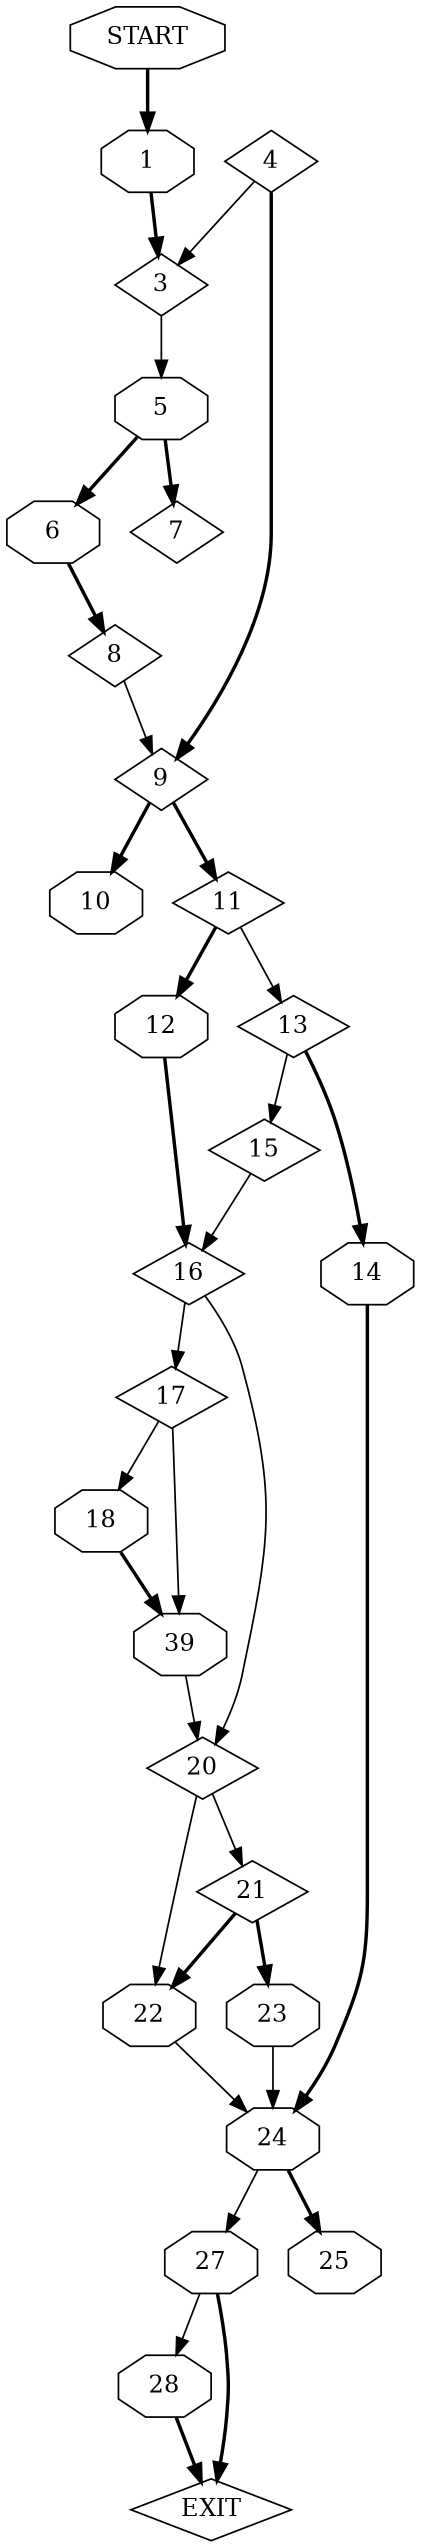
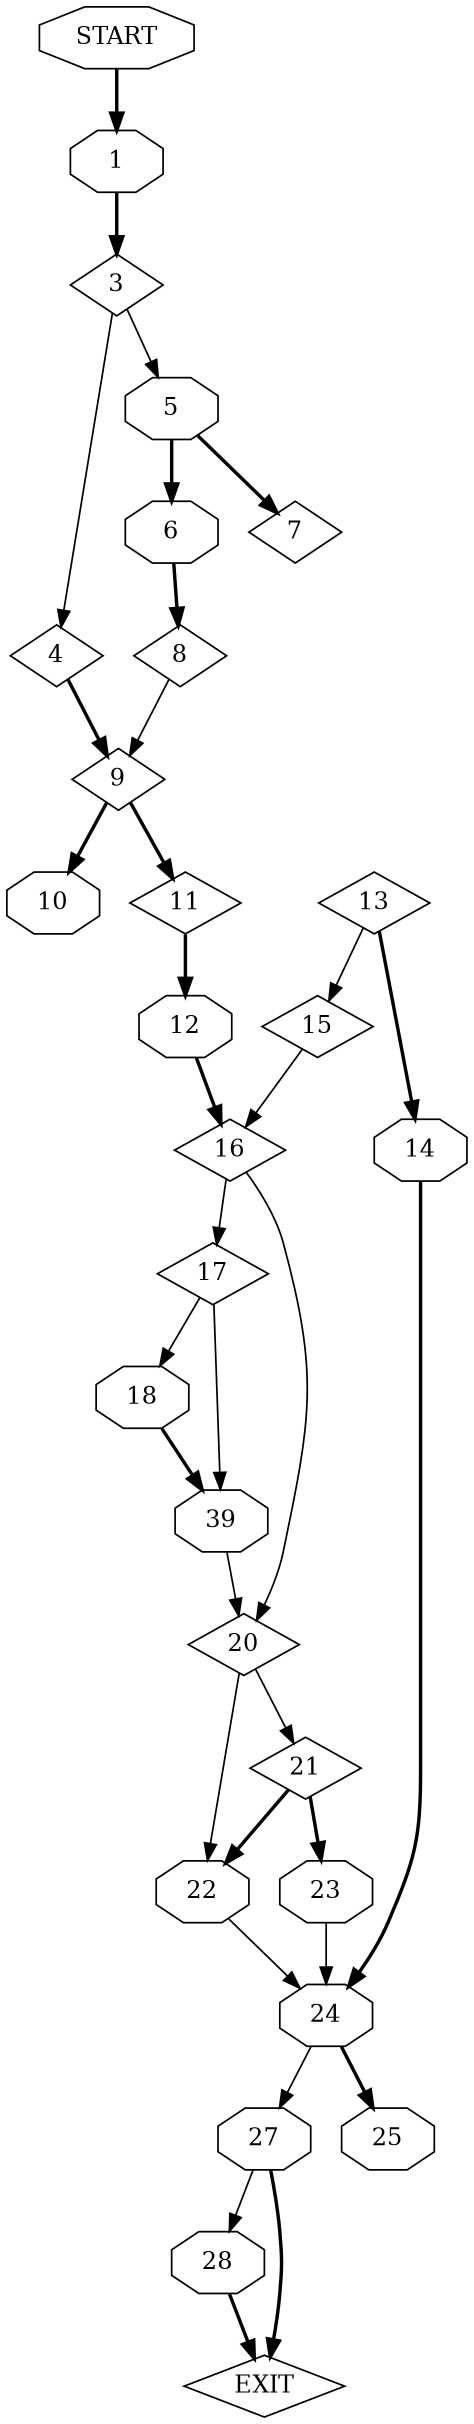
(222, 217) -> (88, 462)
(257, 957) -> none
